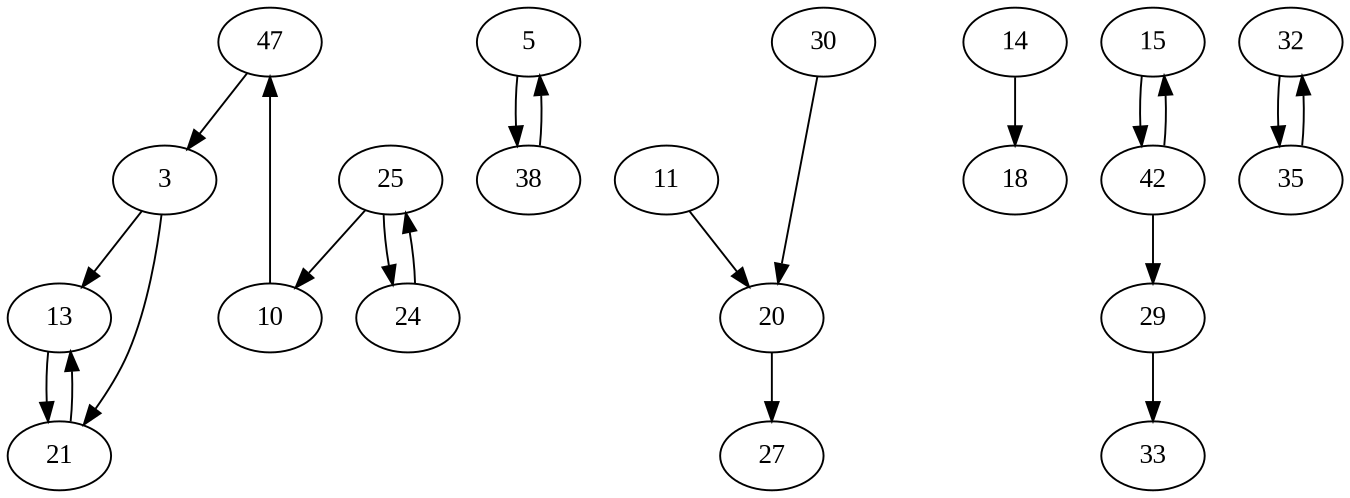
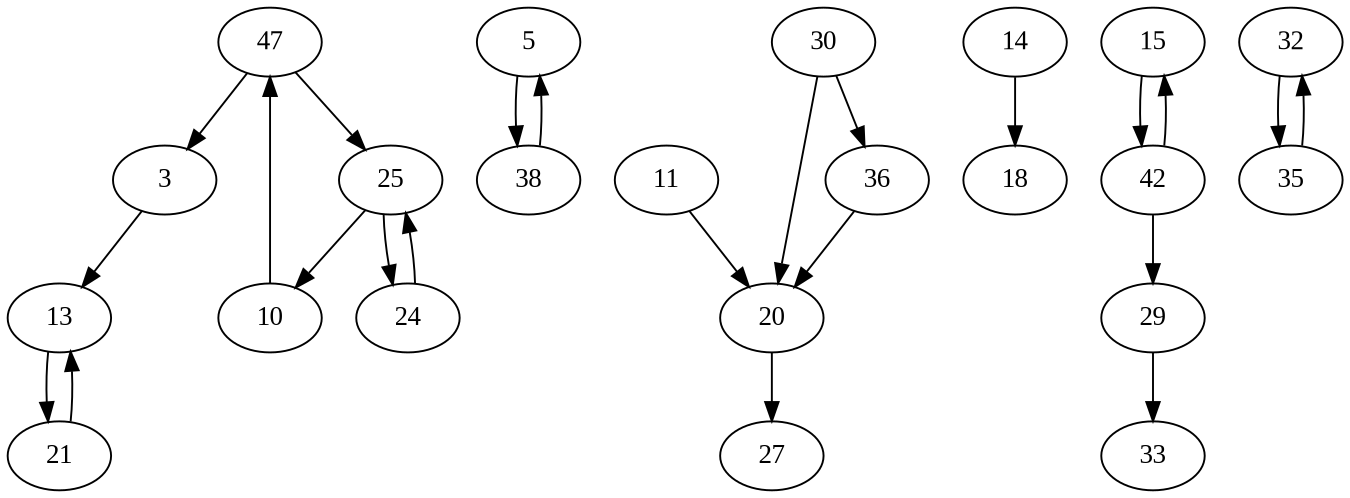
none -> (324, 104)
none -> (877, 180)
(141, 316) -> none
